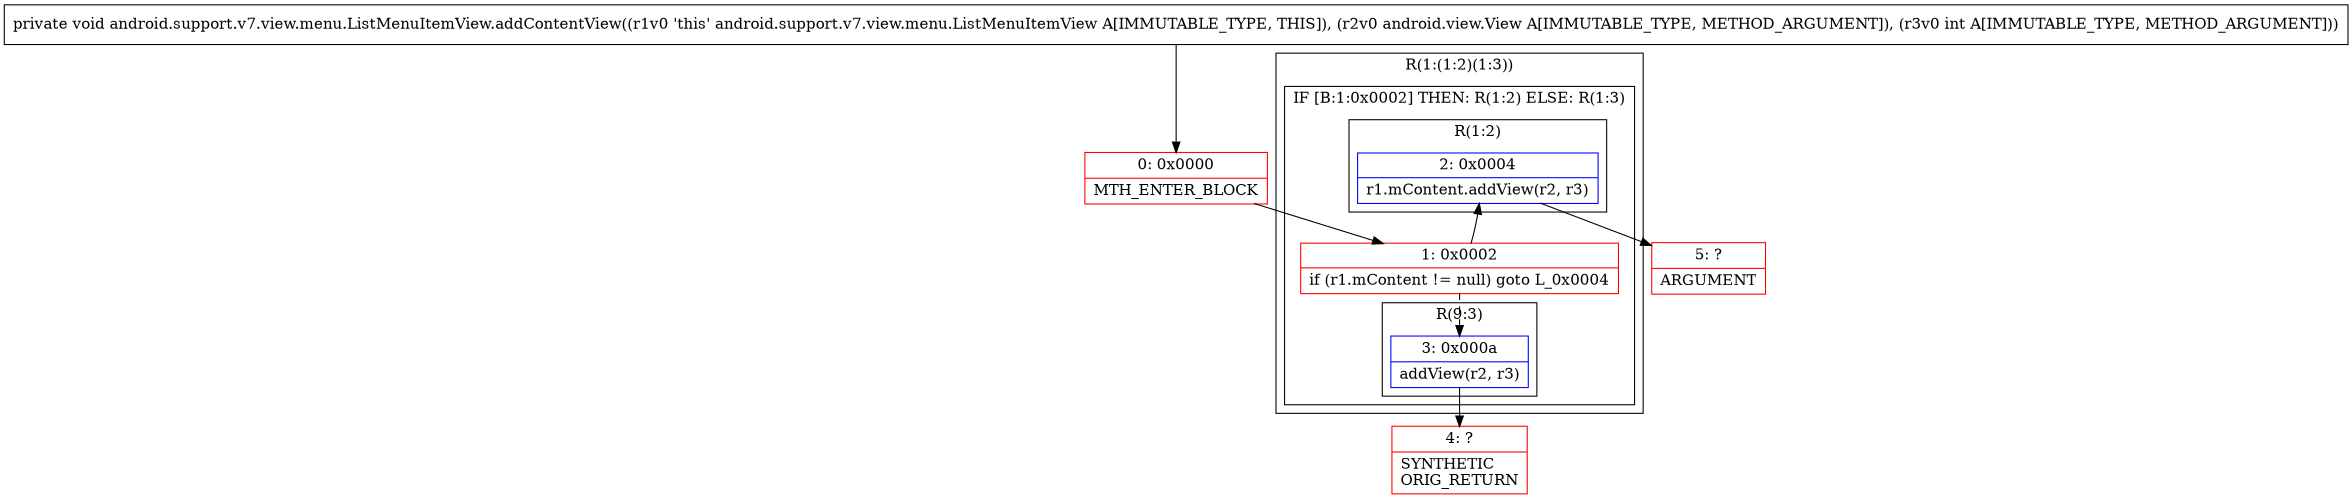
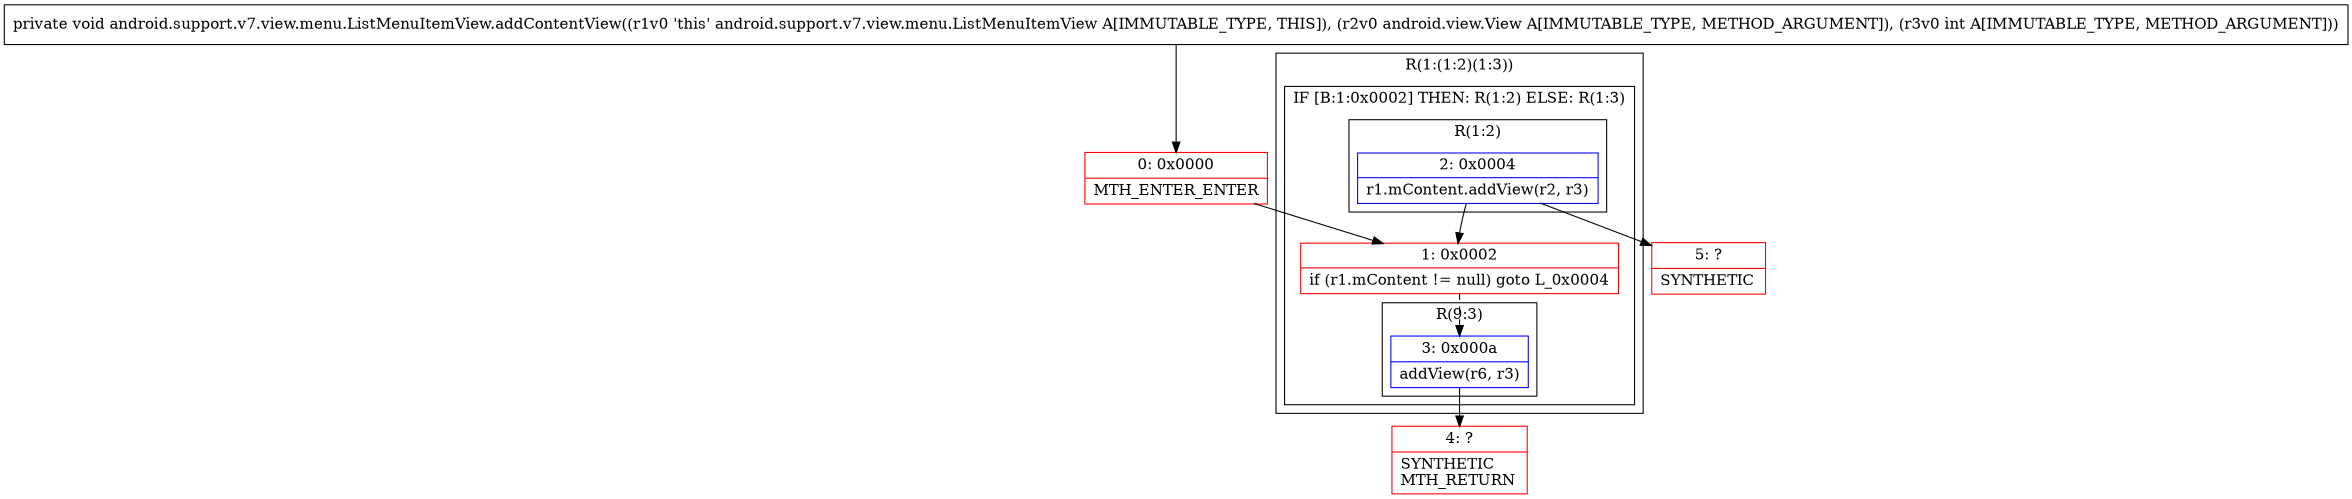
(1176, 191) -> (1176, 191)
(1475, 229) -> (1462, 219)
(1709, 281) -> (1708, 281)
(1460, 374) -> (1460, 374)
(1460, 480) -> (1458, 480)
